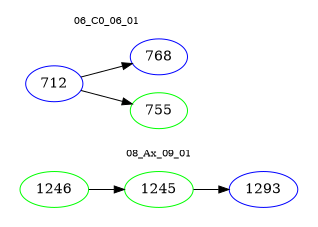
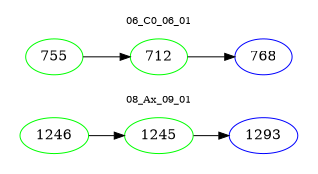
(54, 84) -> (159, 57)
(102, 96) -> (102, 57)
